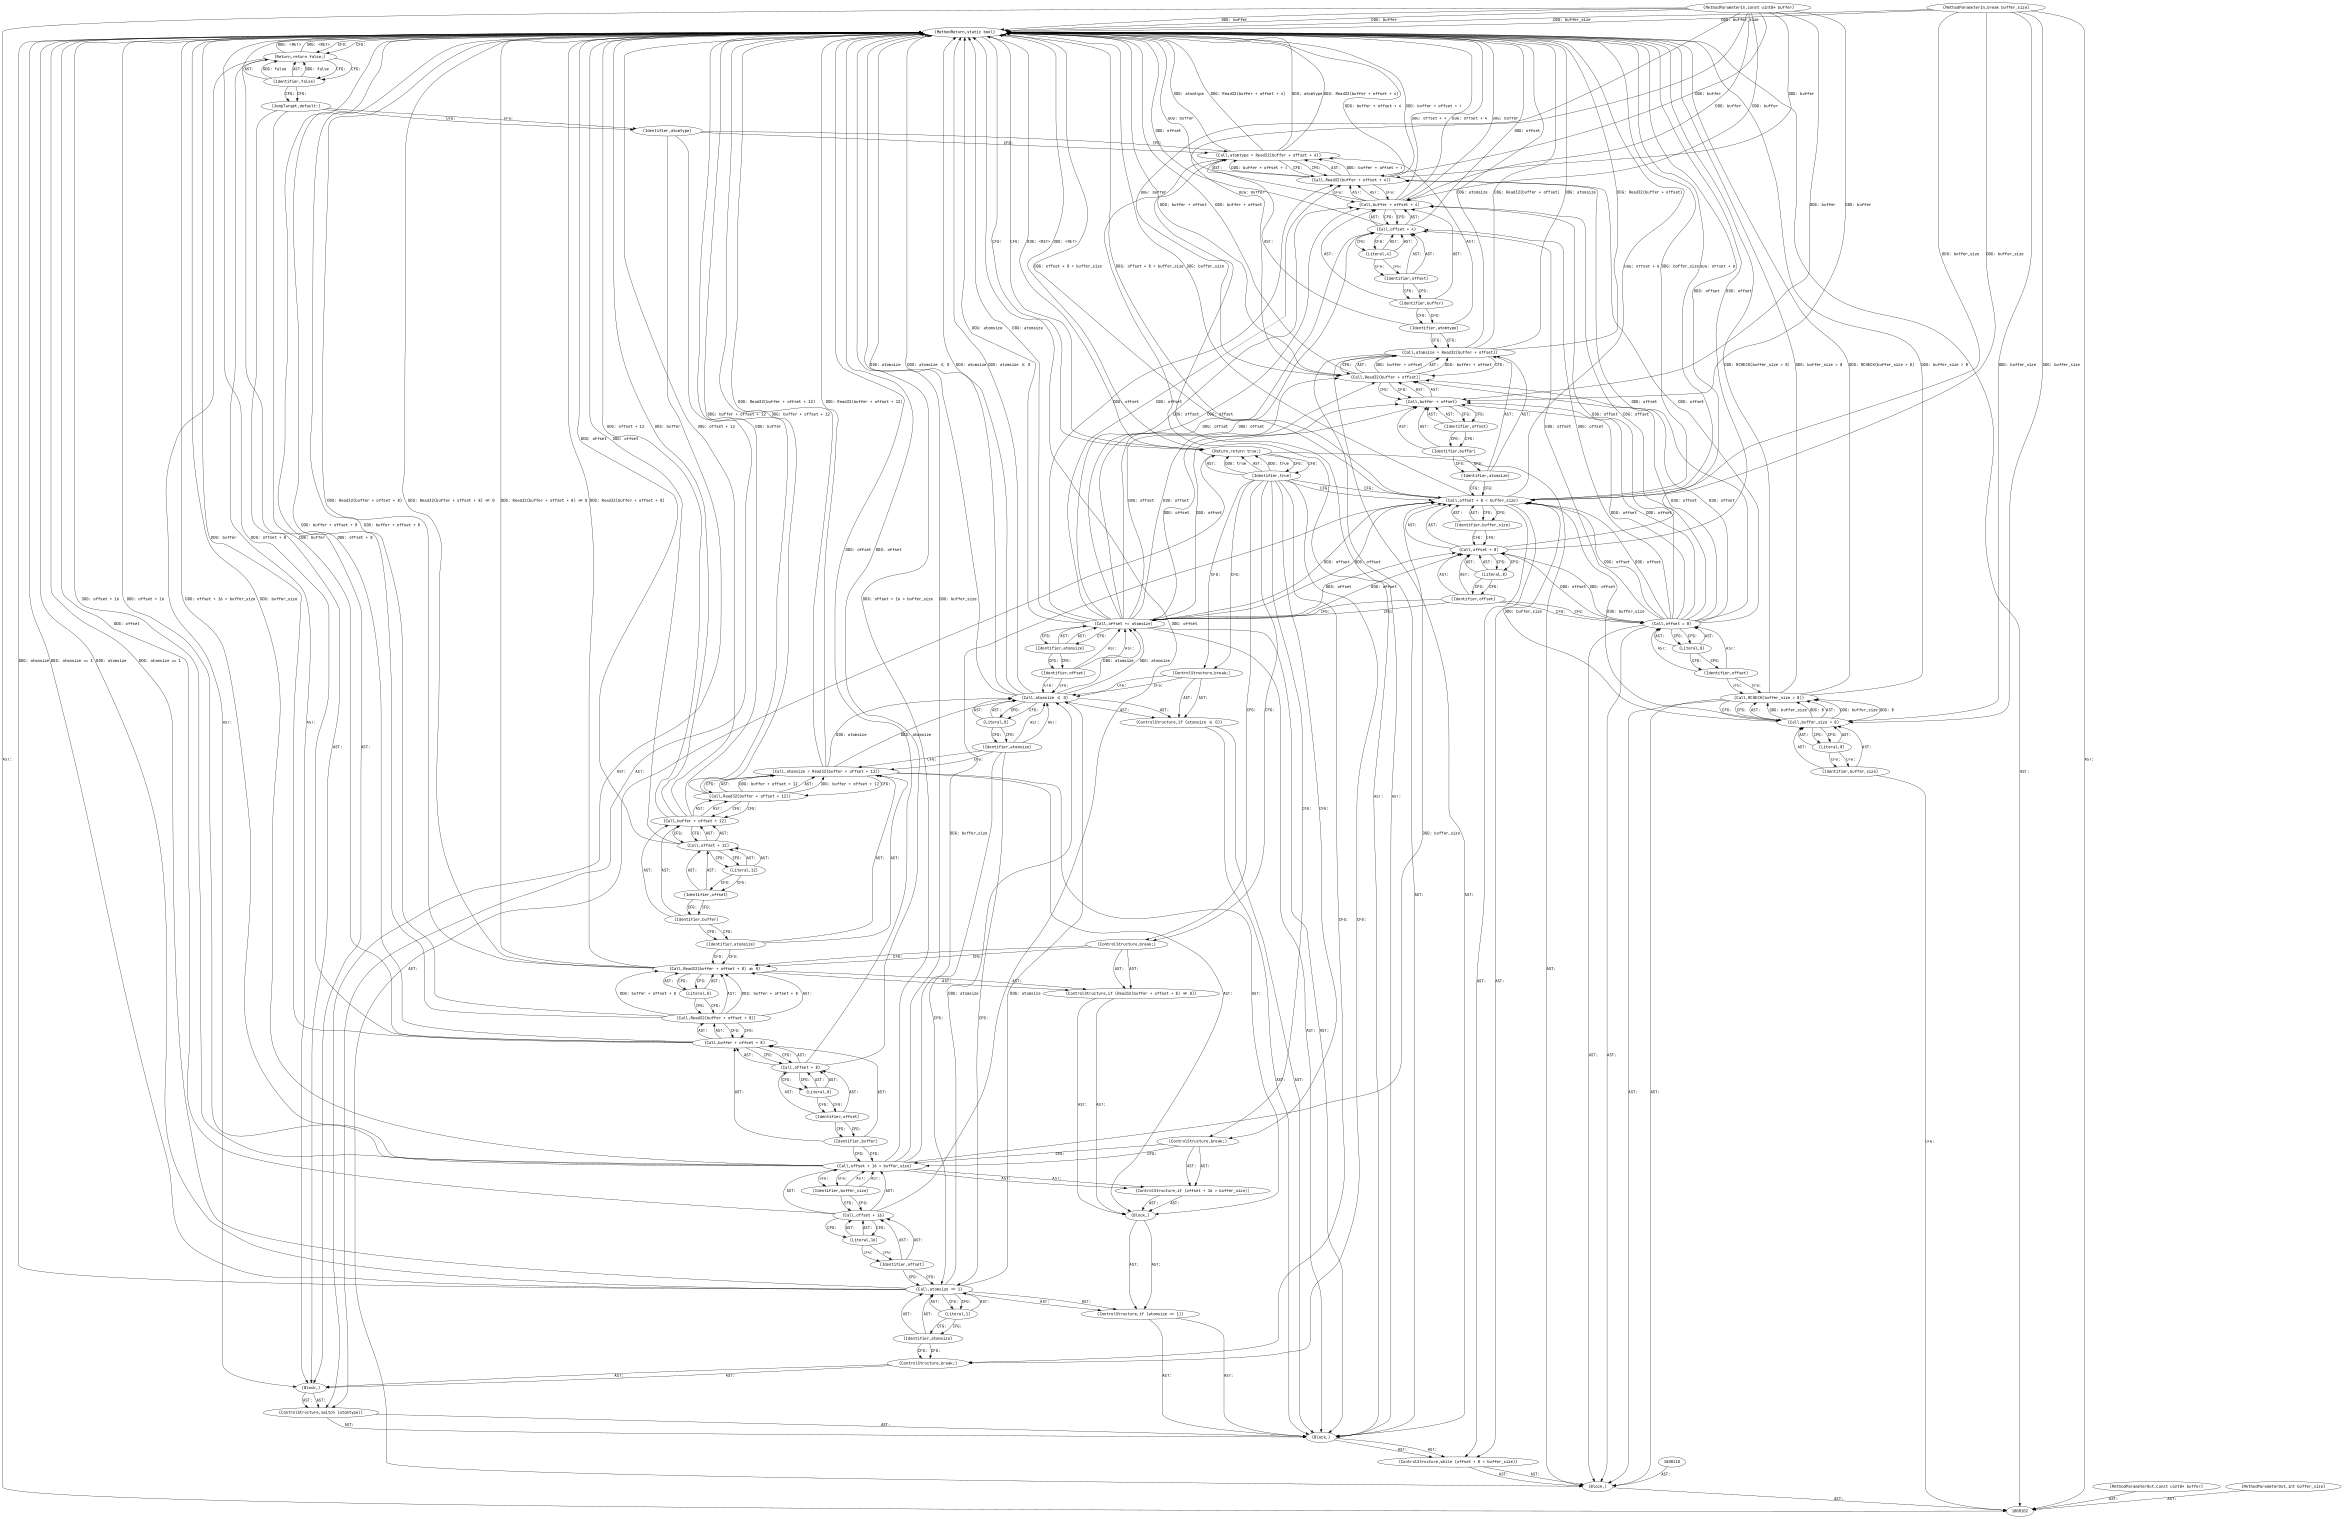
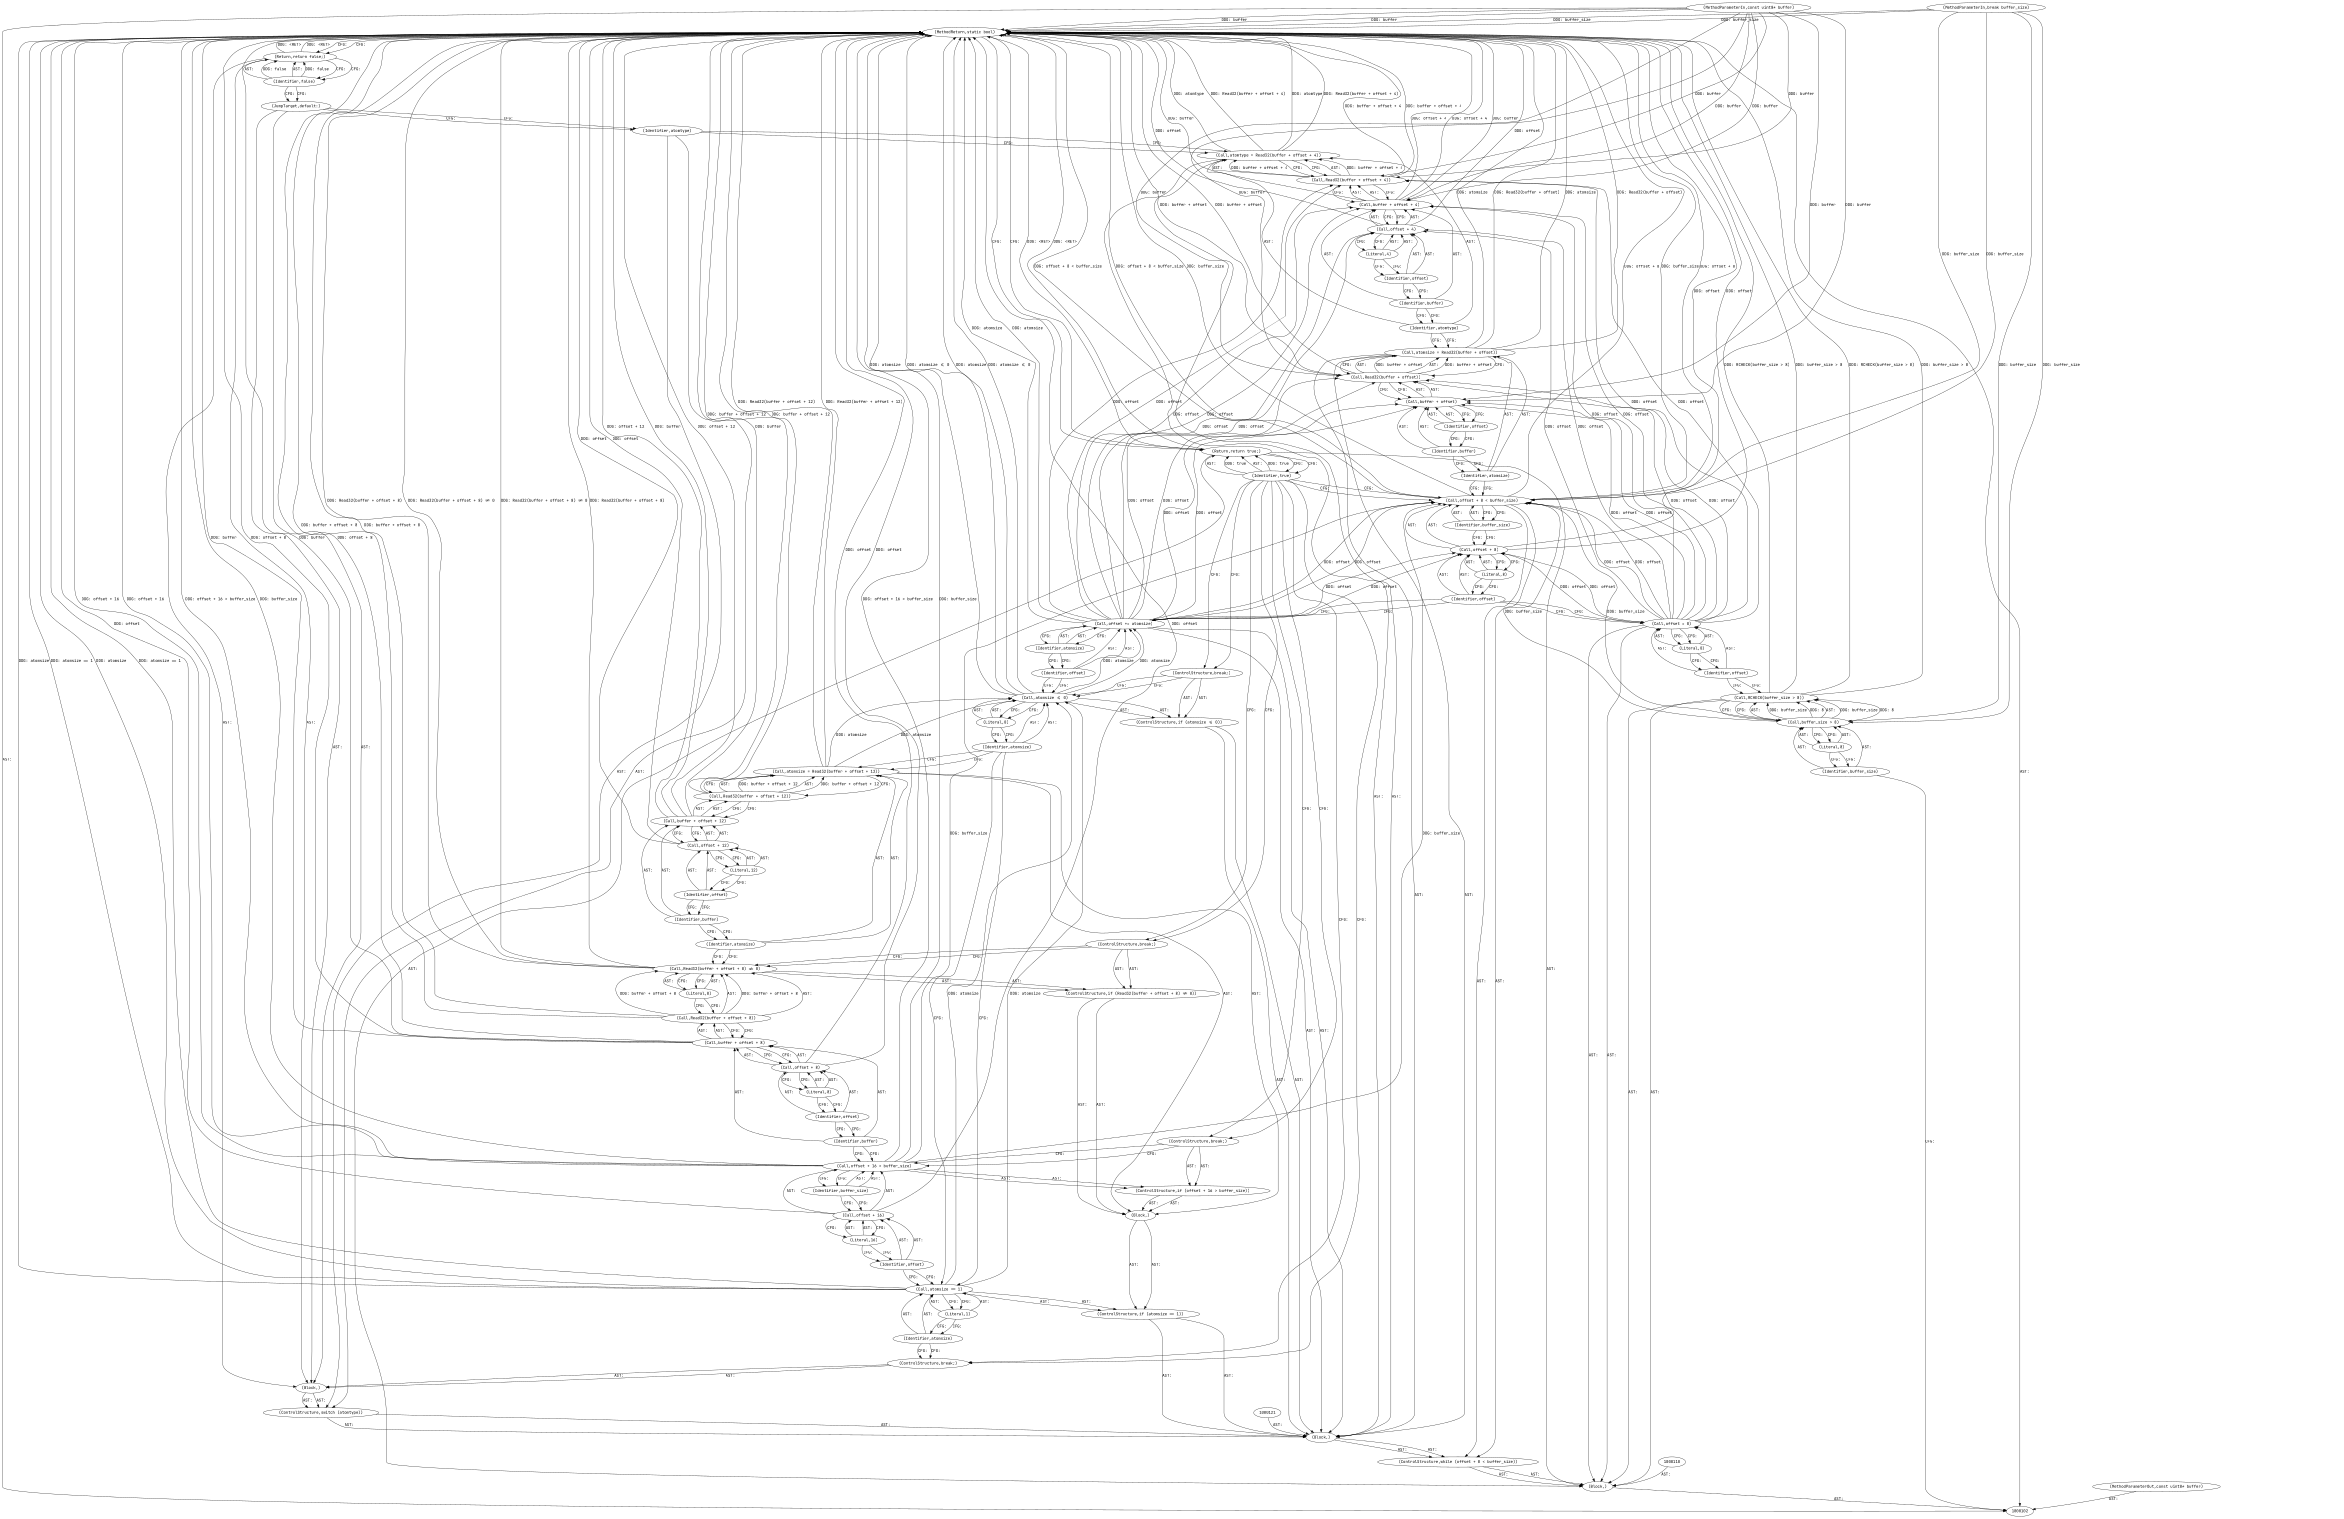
(2084, 757) -> none
none -> (1267, 1413)
(2283, 1487) -> none
